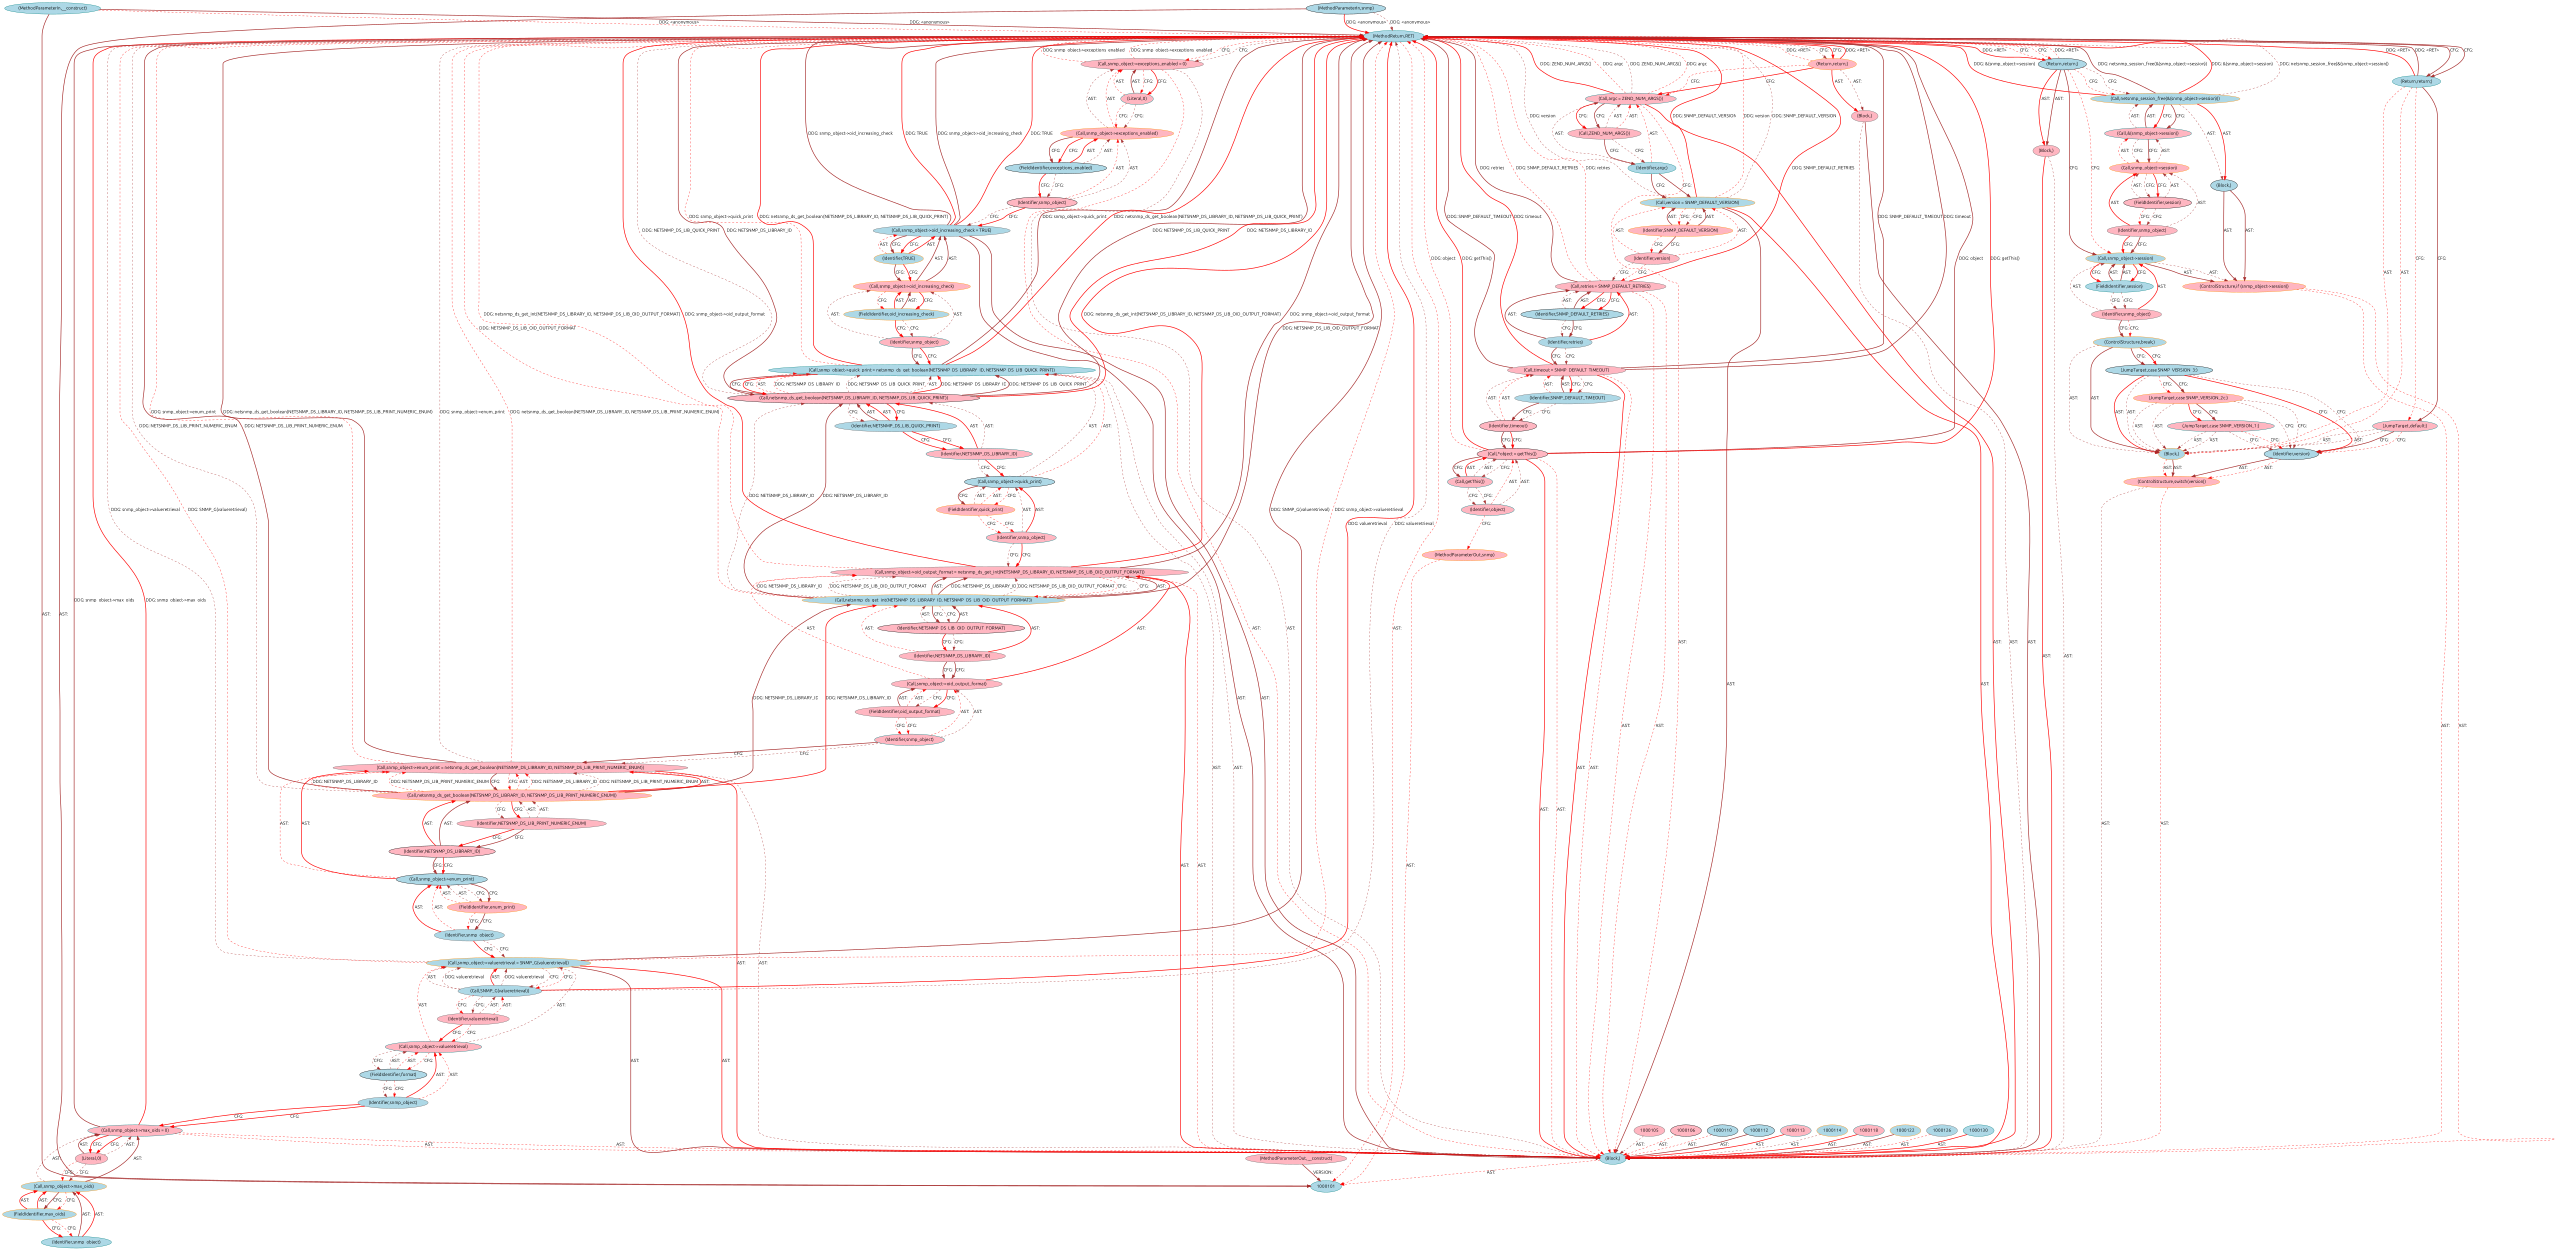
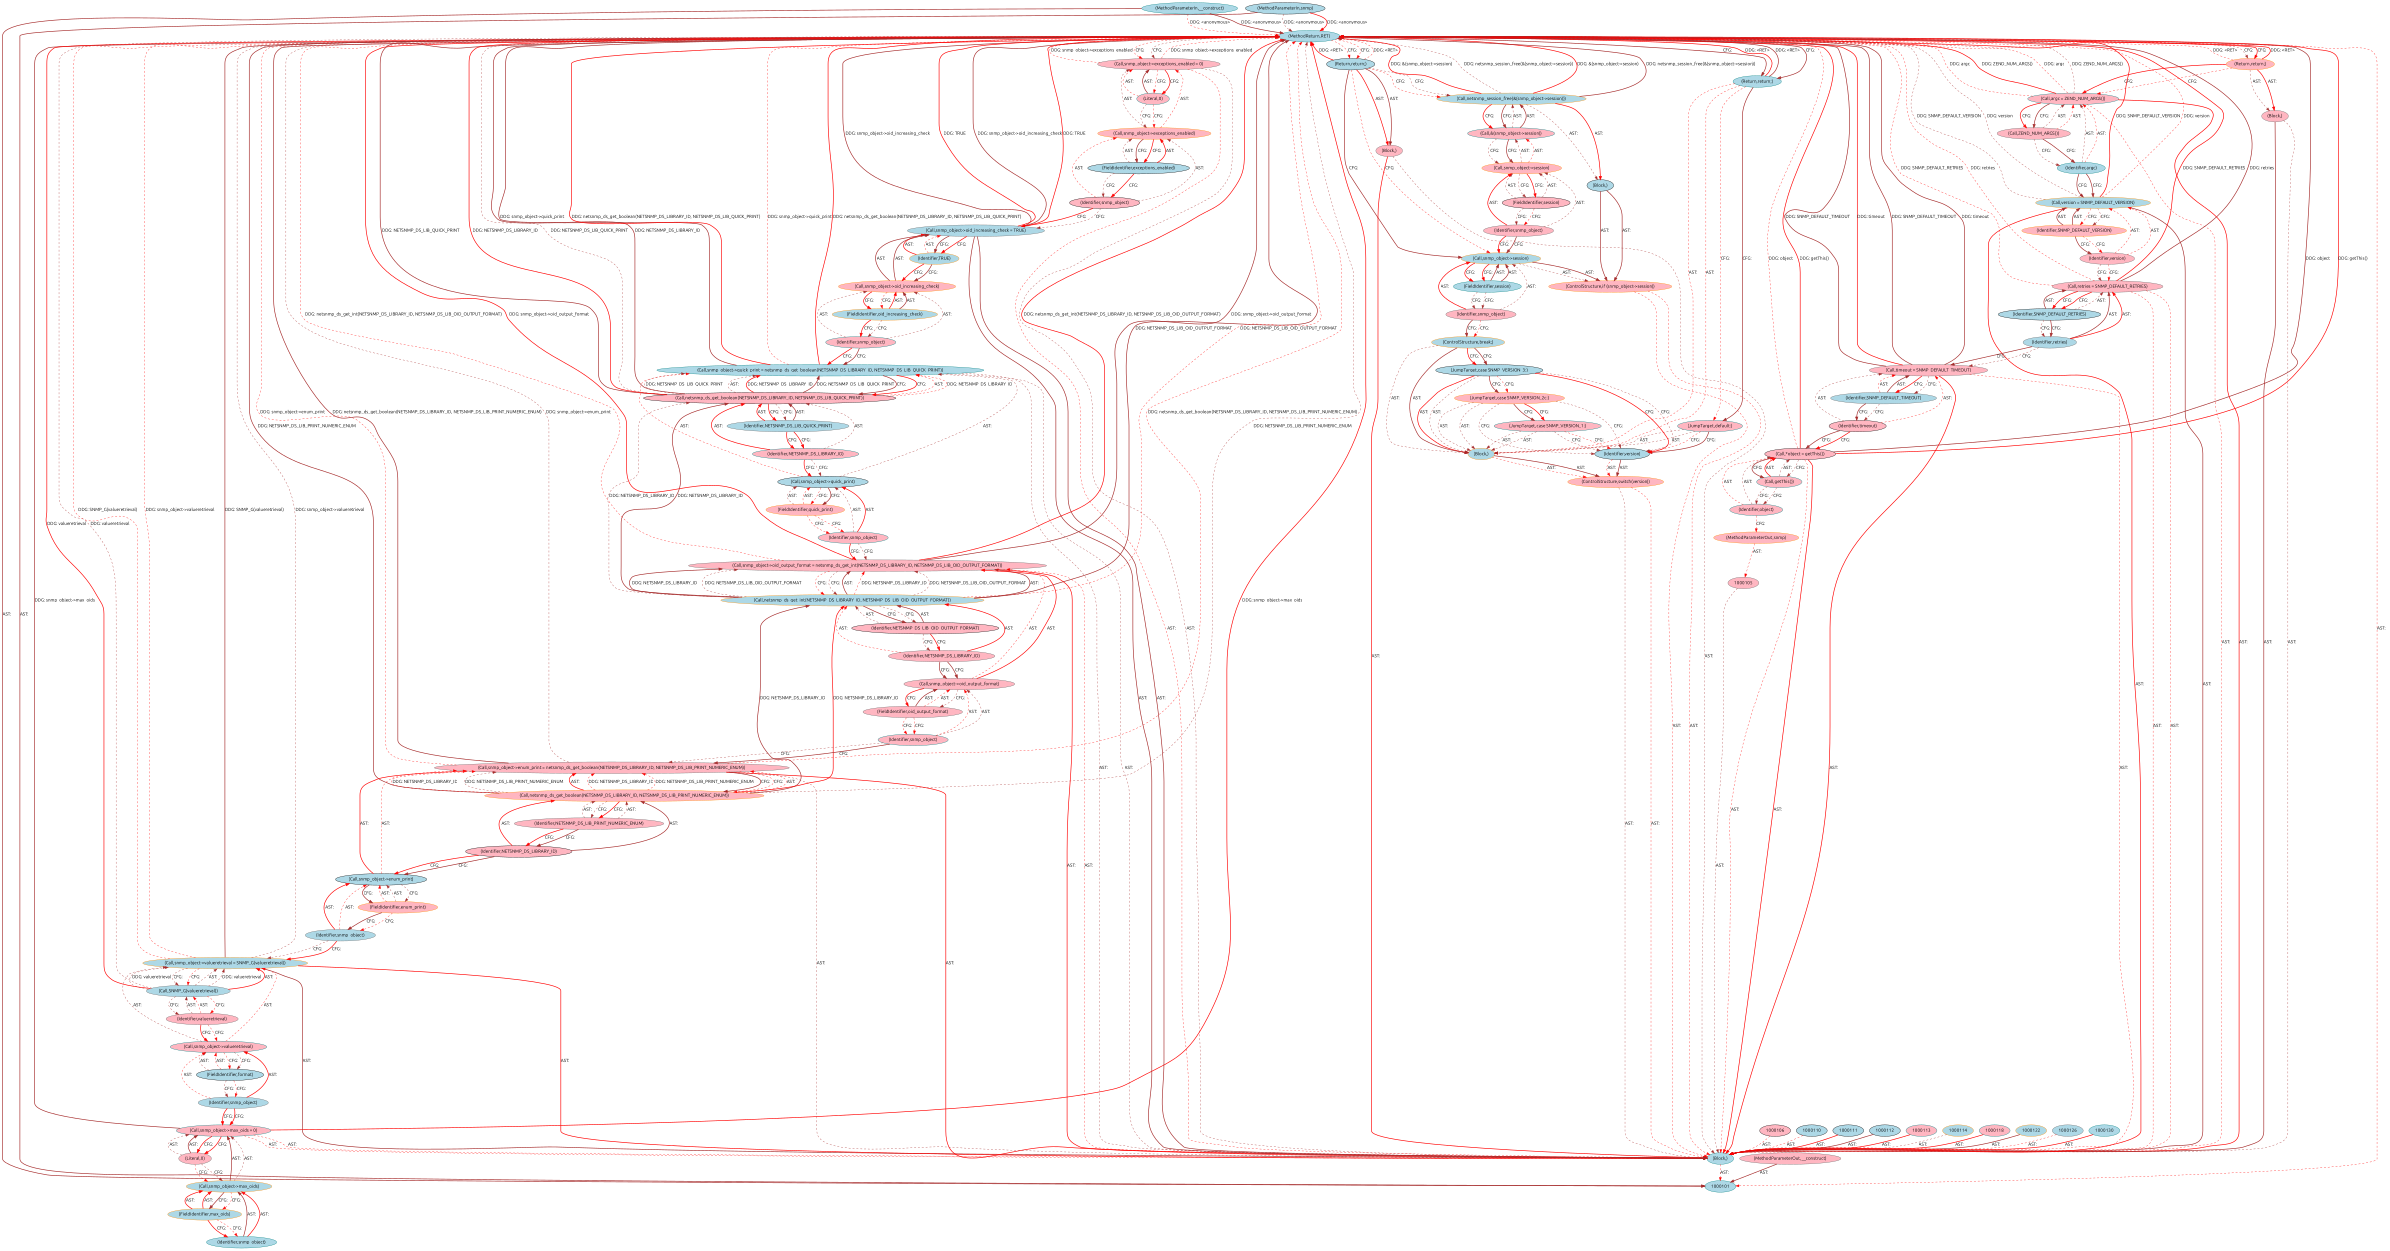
(1406, 874) -> (1750, 559)
none -> (1848, 1131)
(1323, 1172) -> (1765, 1172)
